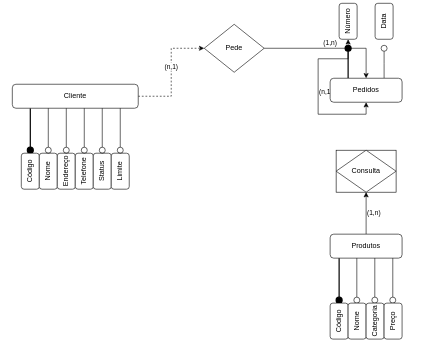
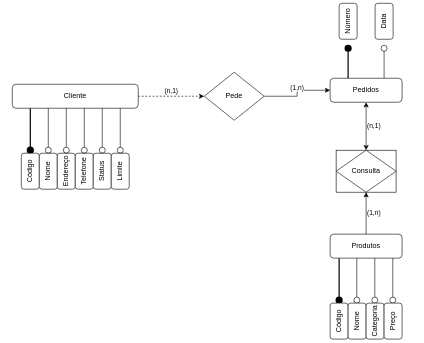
(234, 48) -> (234, 96)
(318, 95) -> (366, 126)
